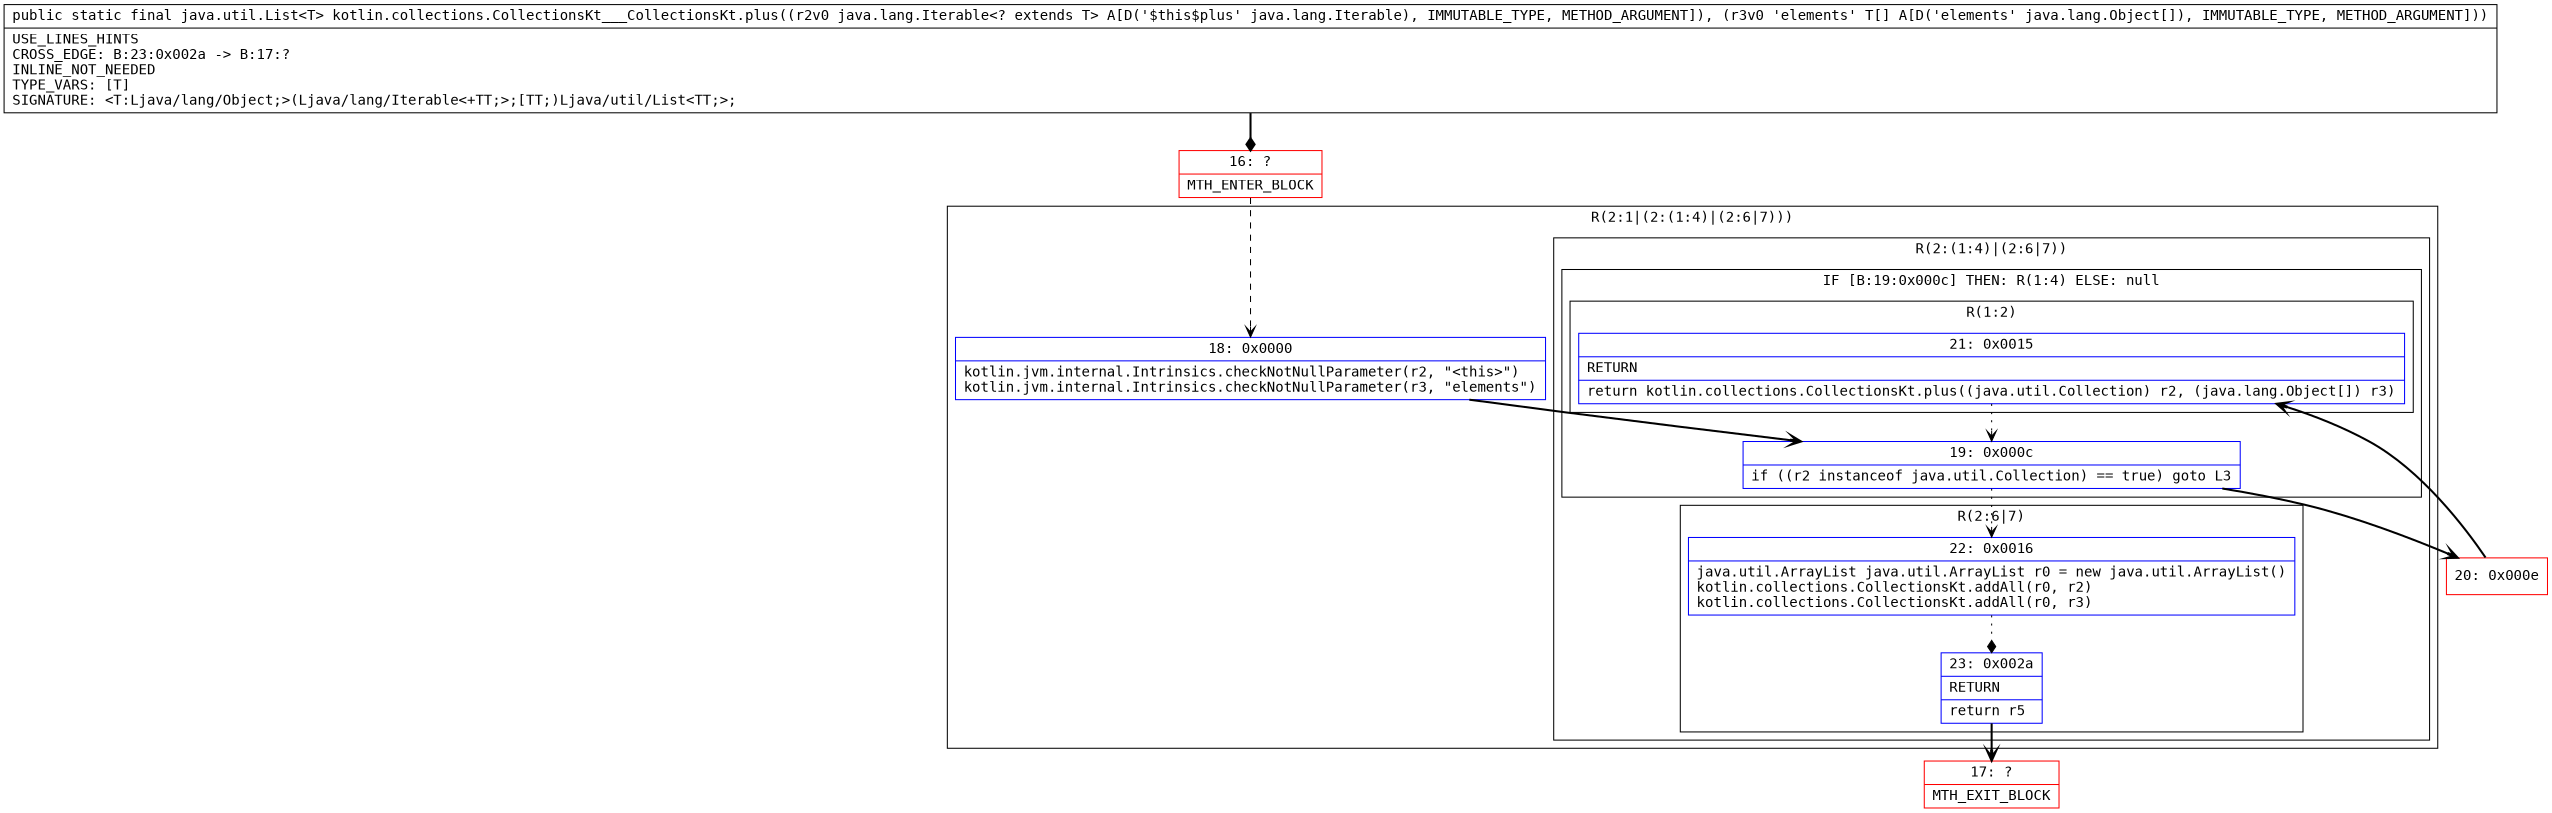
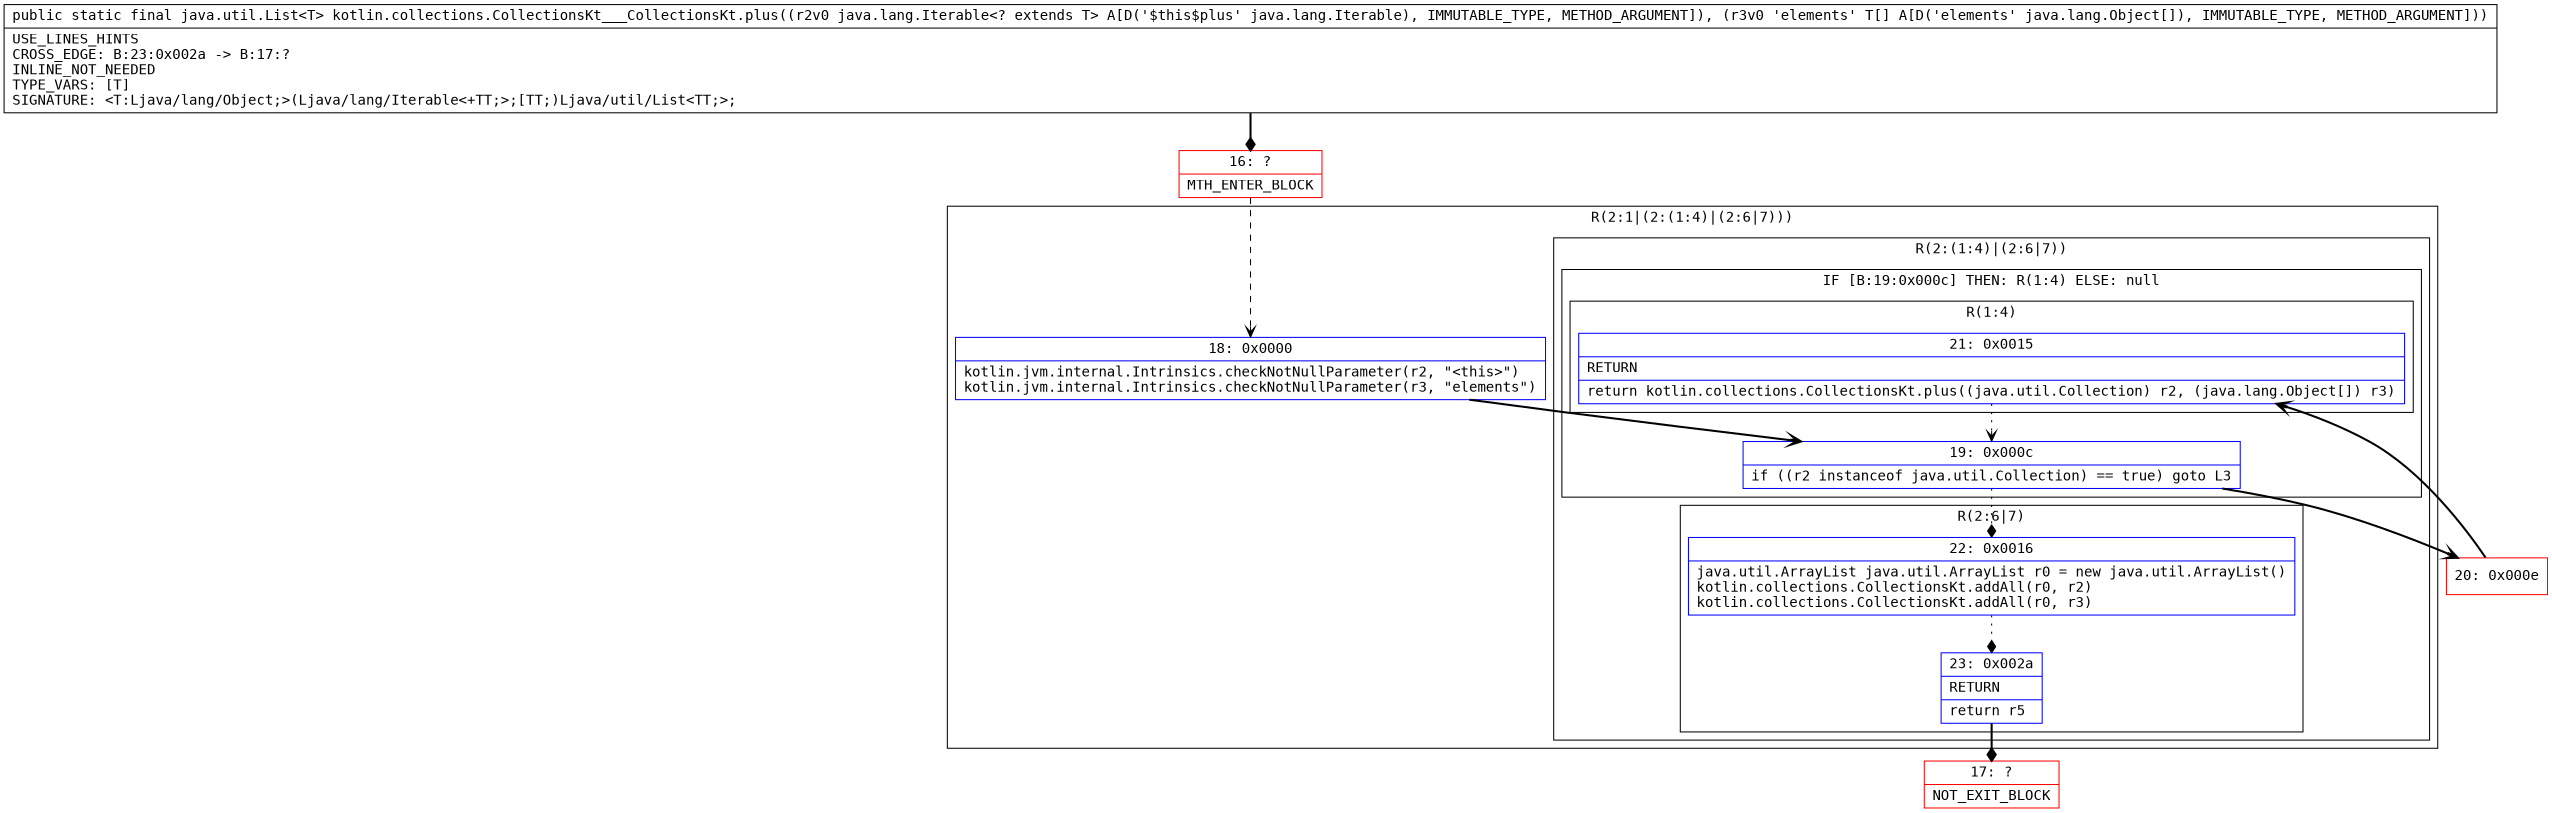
(1992, 313) -> (1992, 313)
(1992, 511) -> (1992, 512)
(1992, 737) -> (1992, 736)
(1992, 796) -> (1992, 796)
